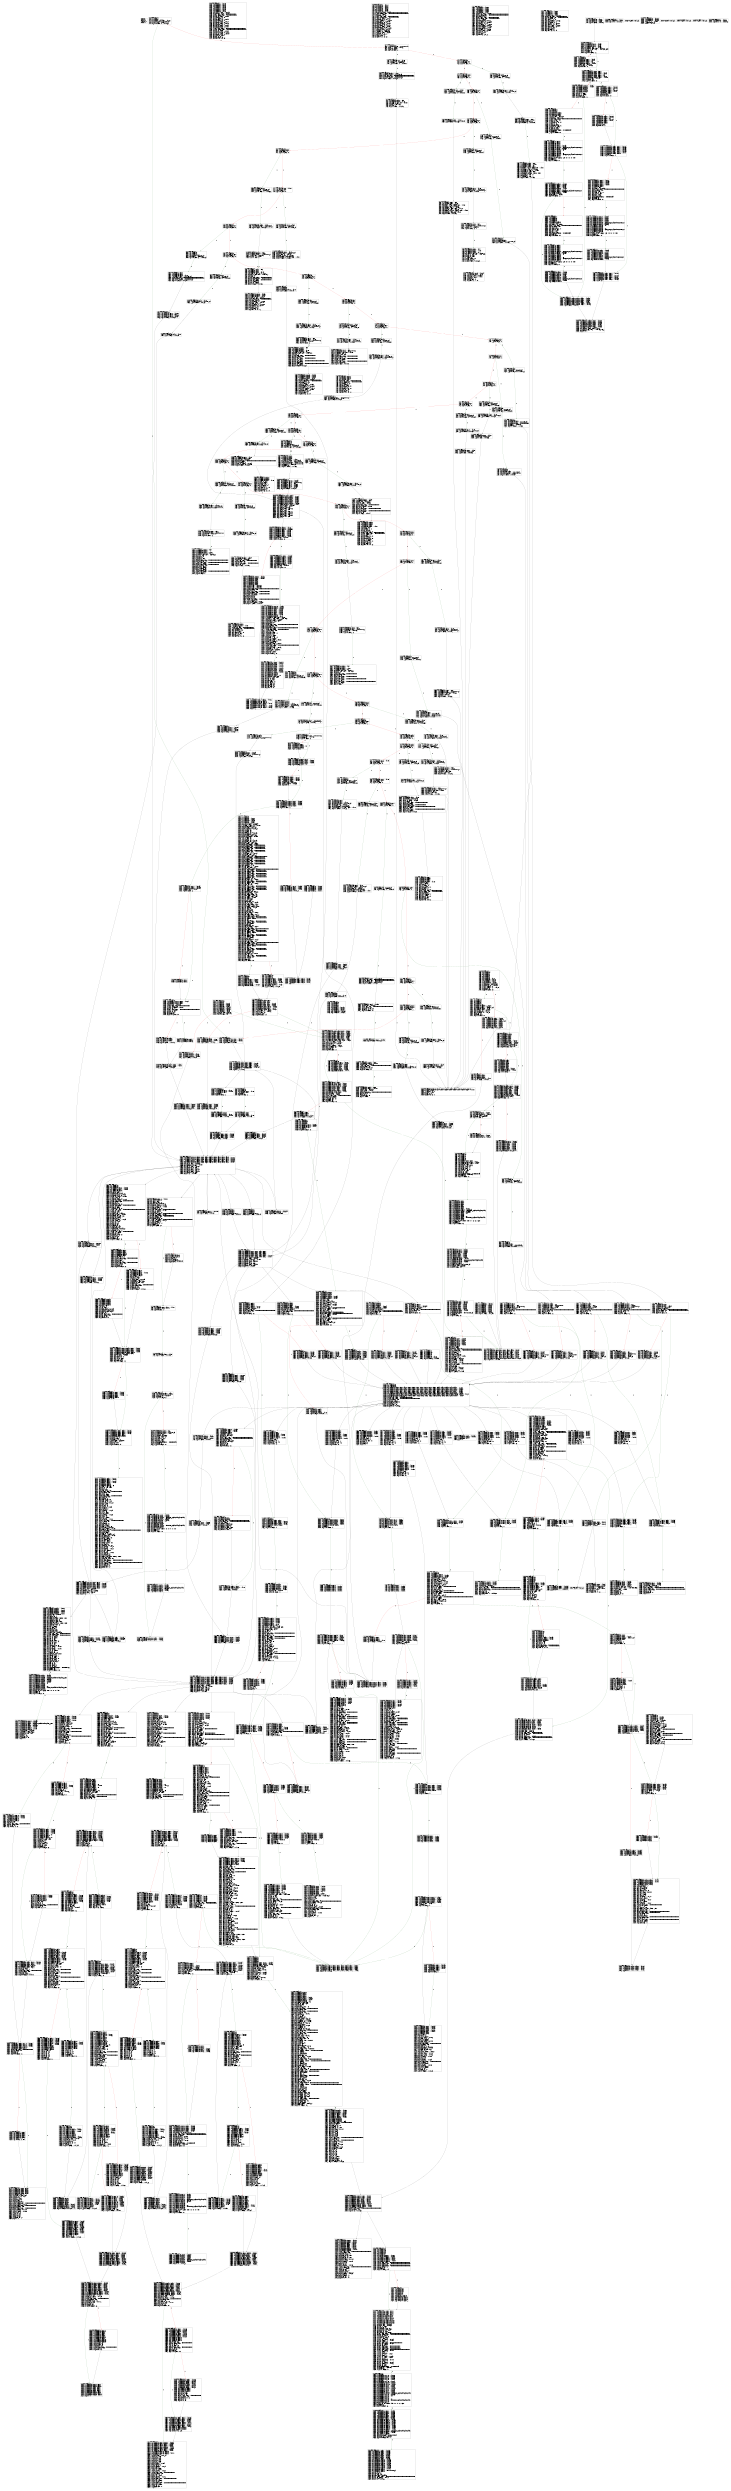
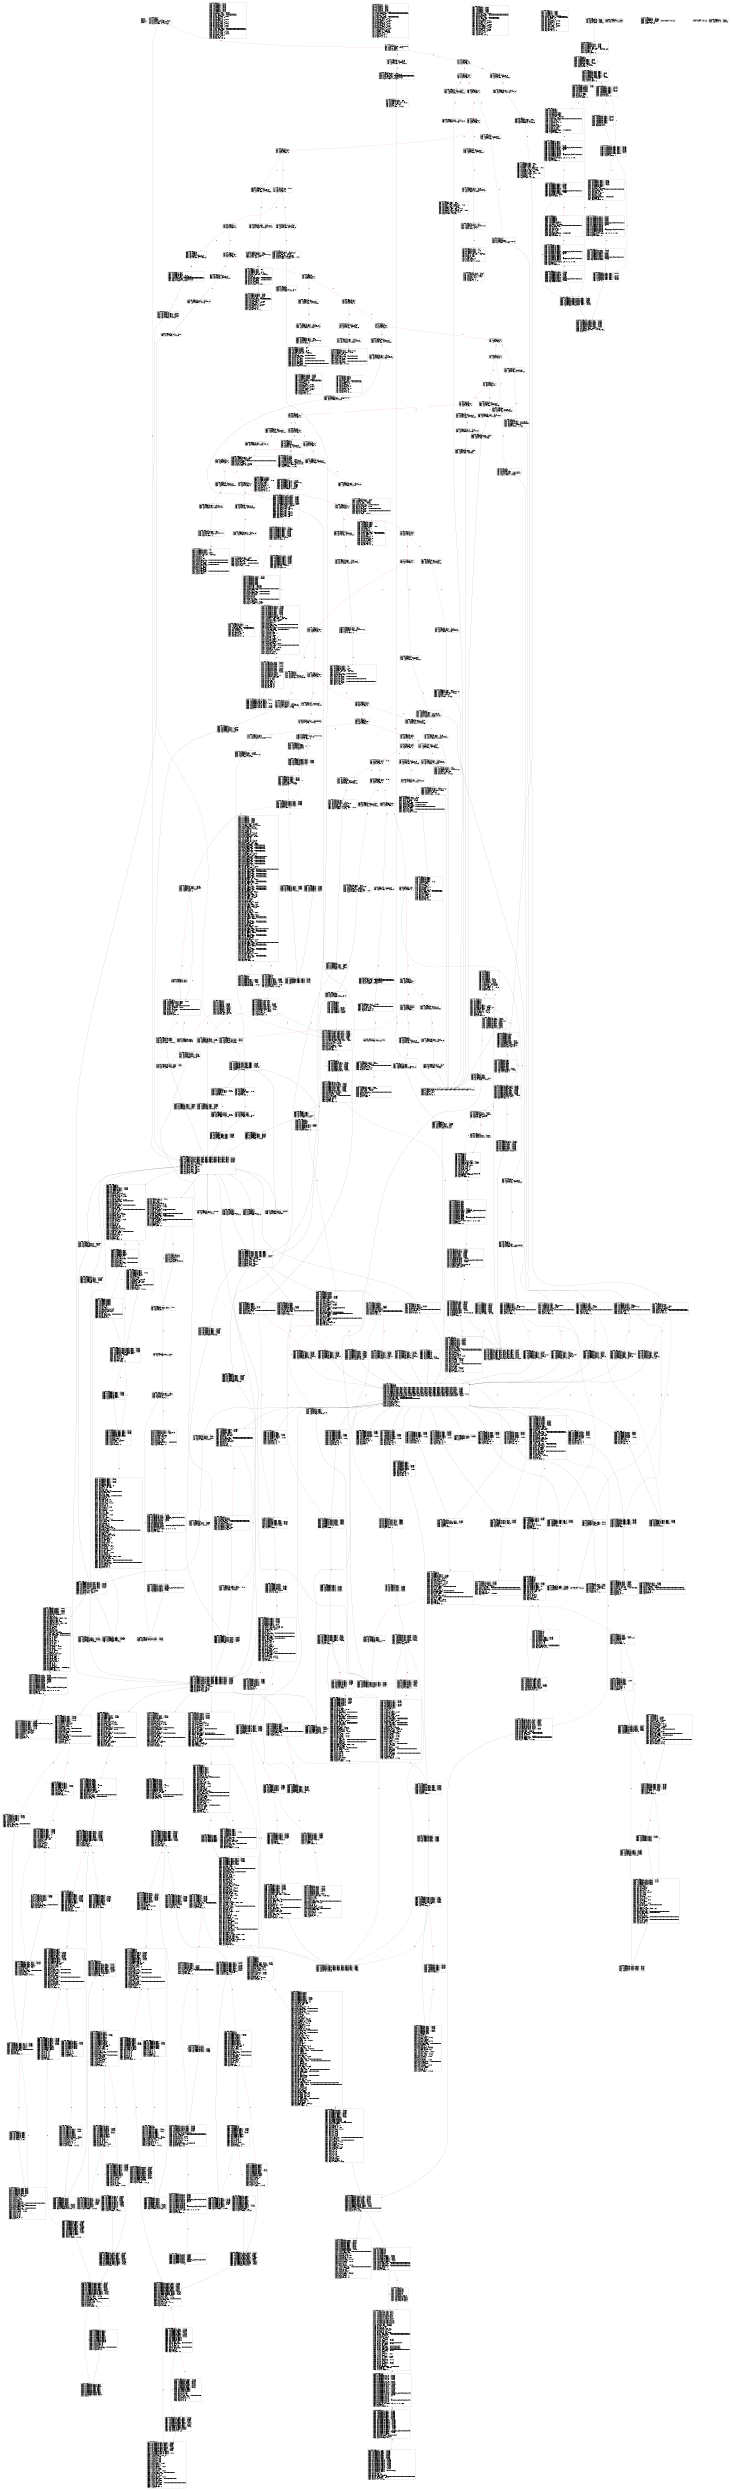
(632, 21) -> none
(684, 21) -> none
